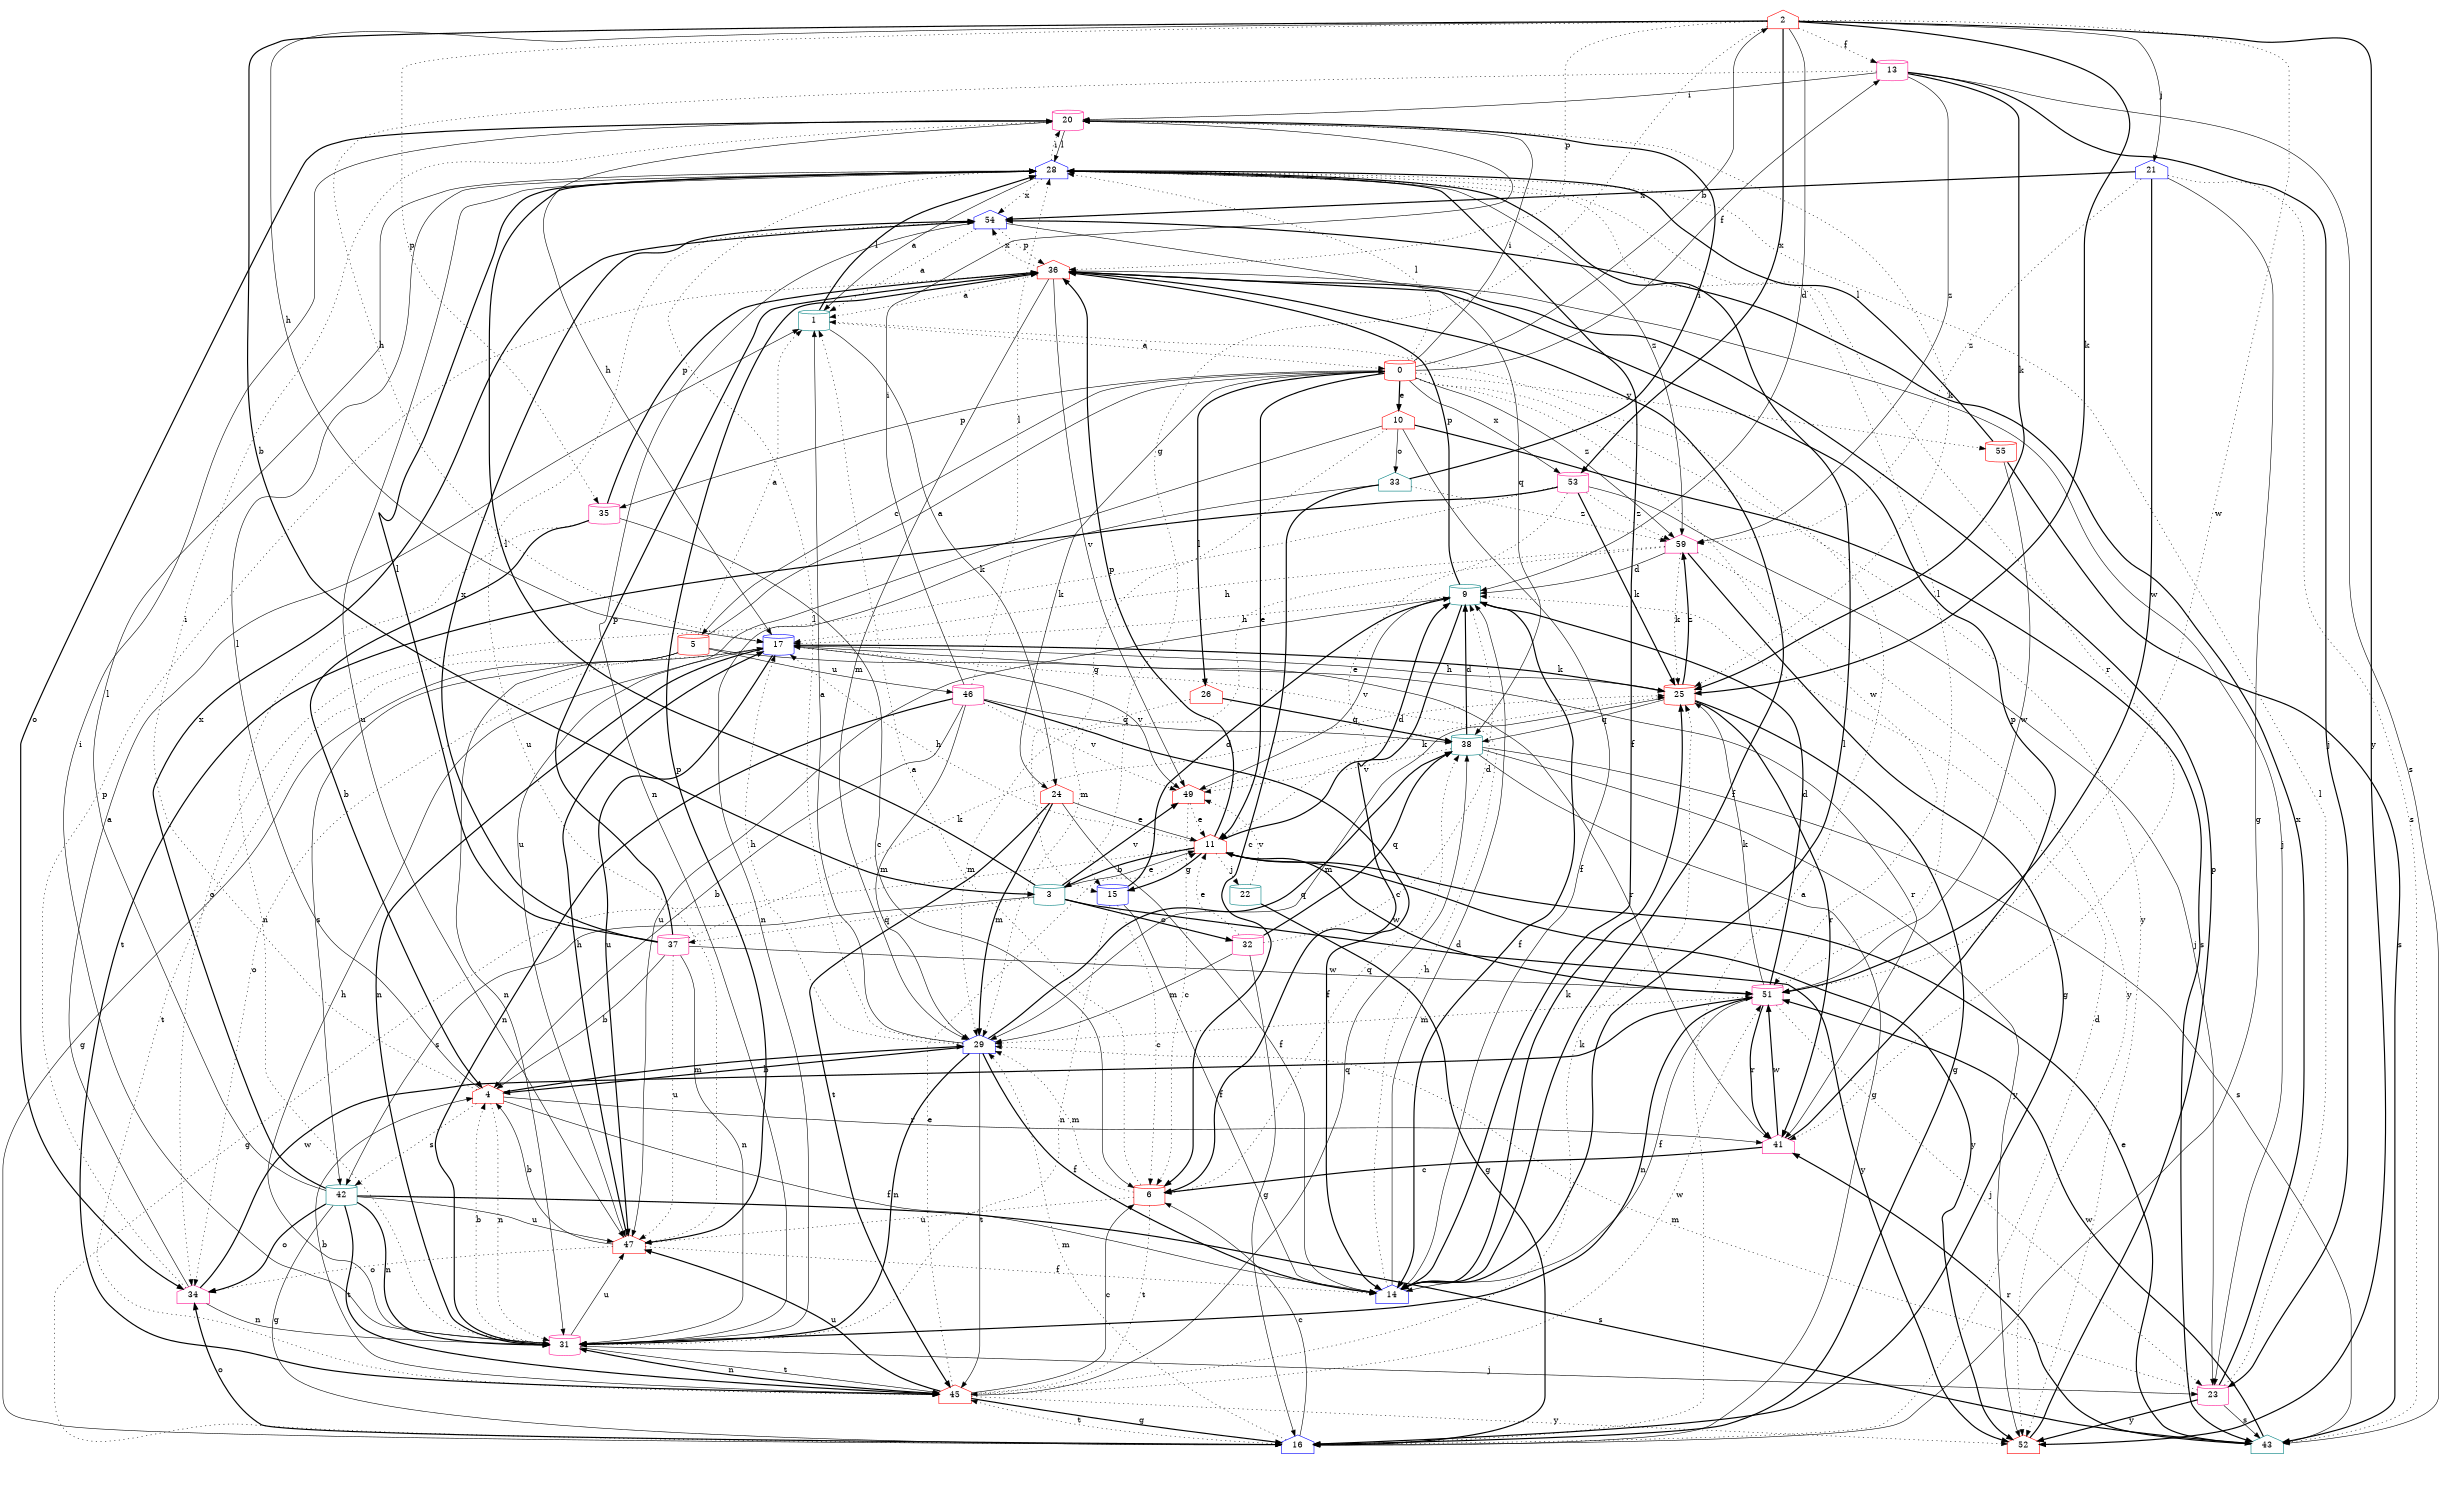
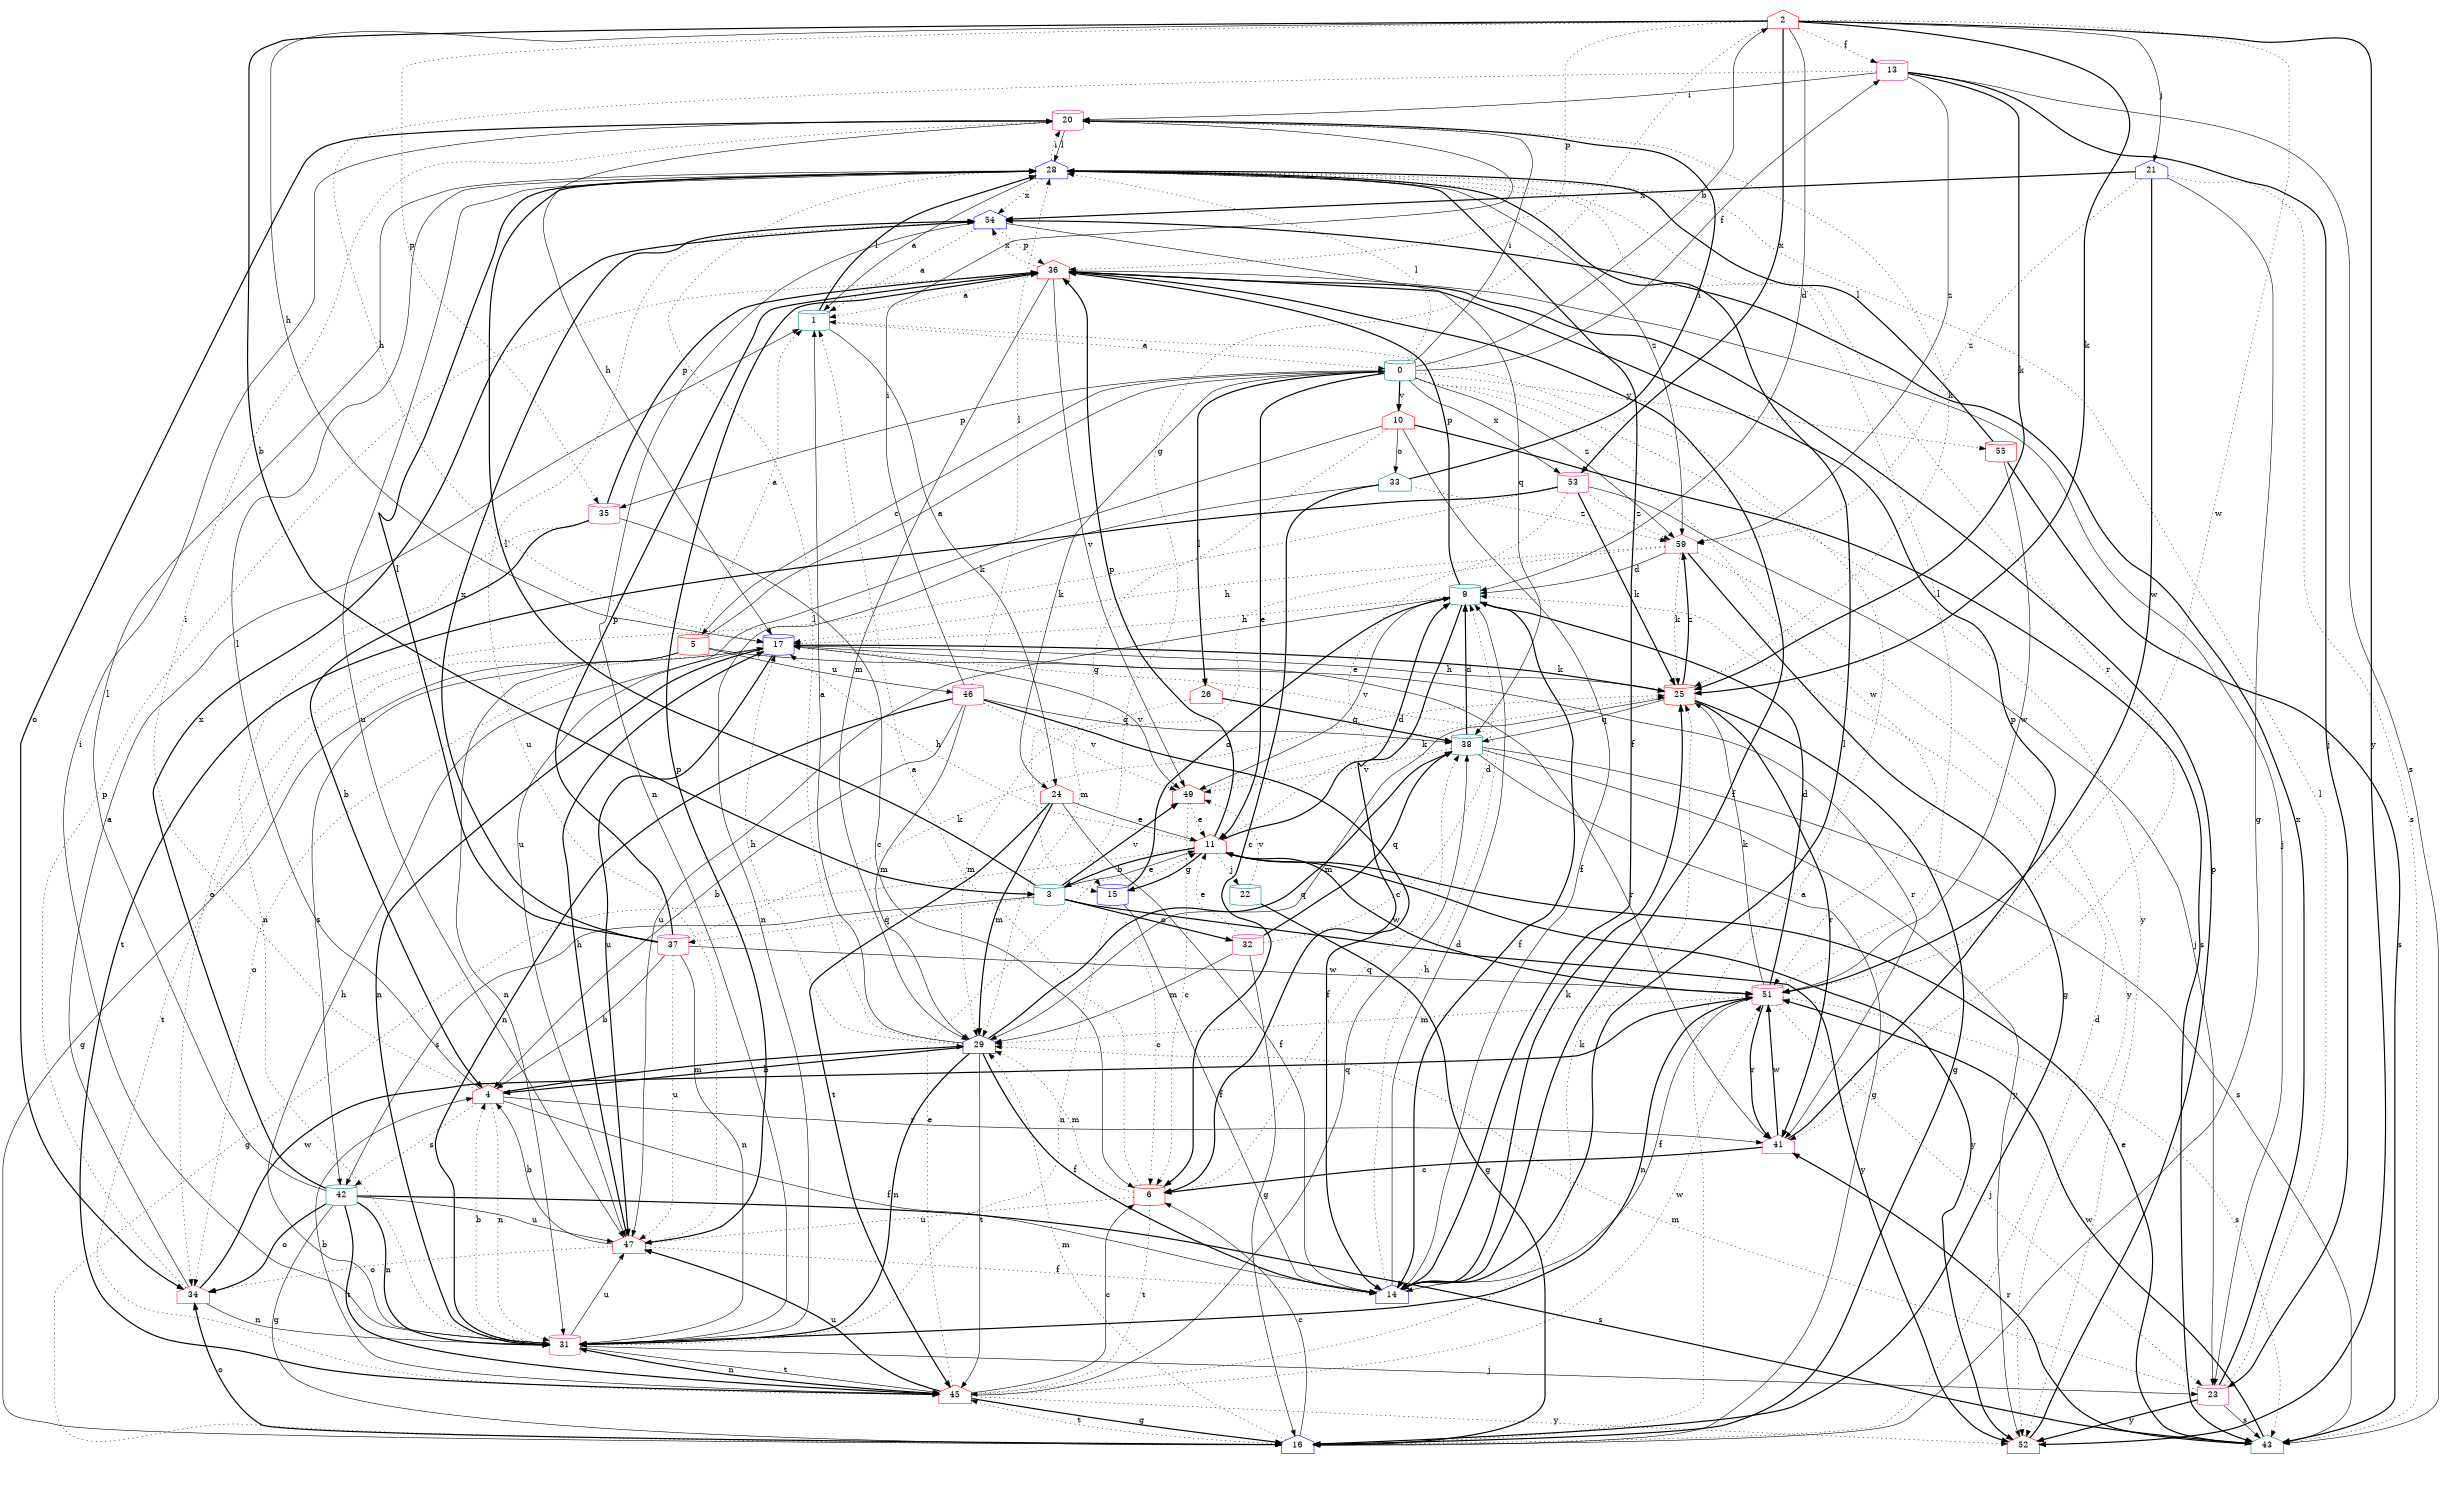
(1400, 371) -> (1400, 371)
(1402, 396) -> (1402, 396)
none -> (2129, 1115)
